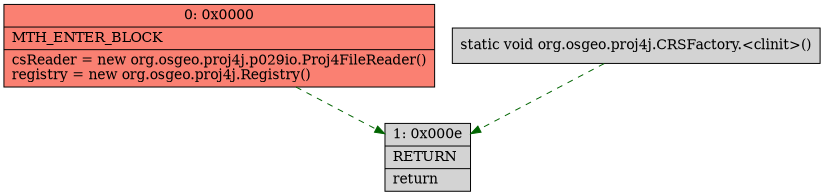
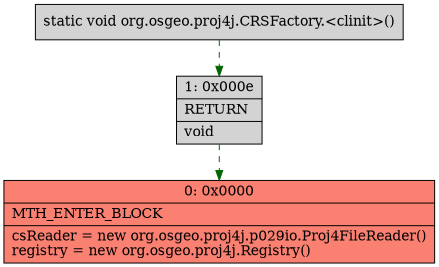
(336, 108) -> (219, 157)
(415, 179) -> (200, 132)
